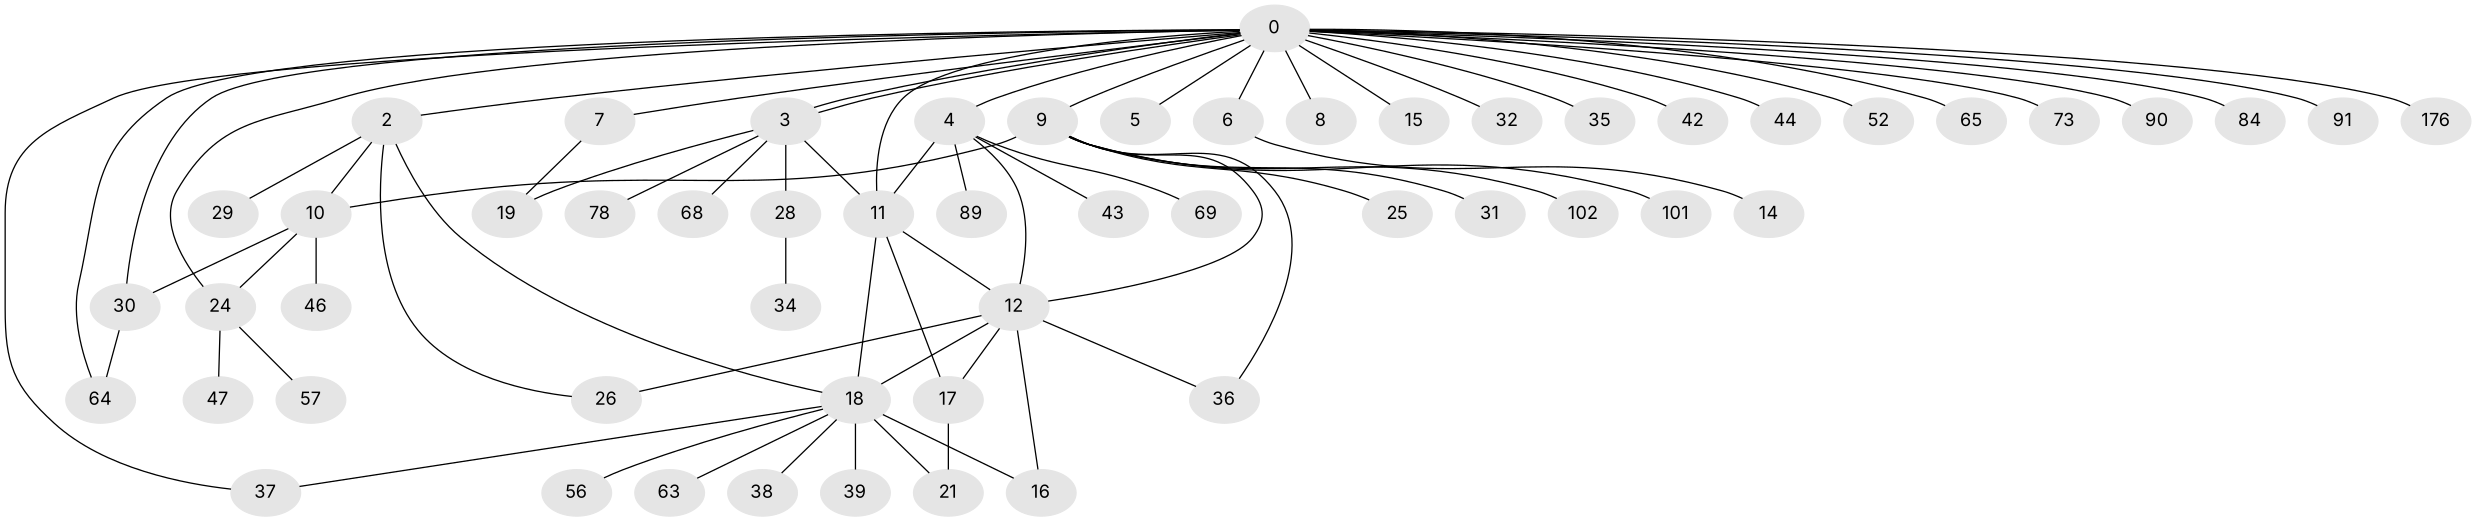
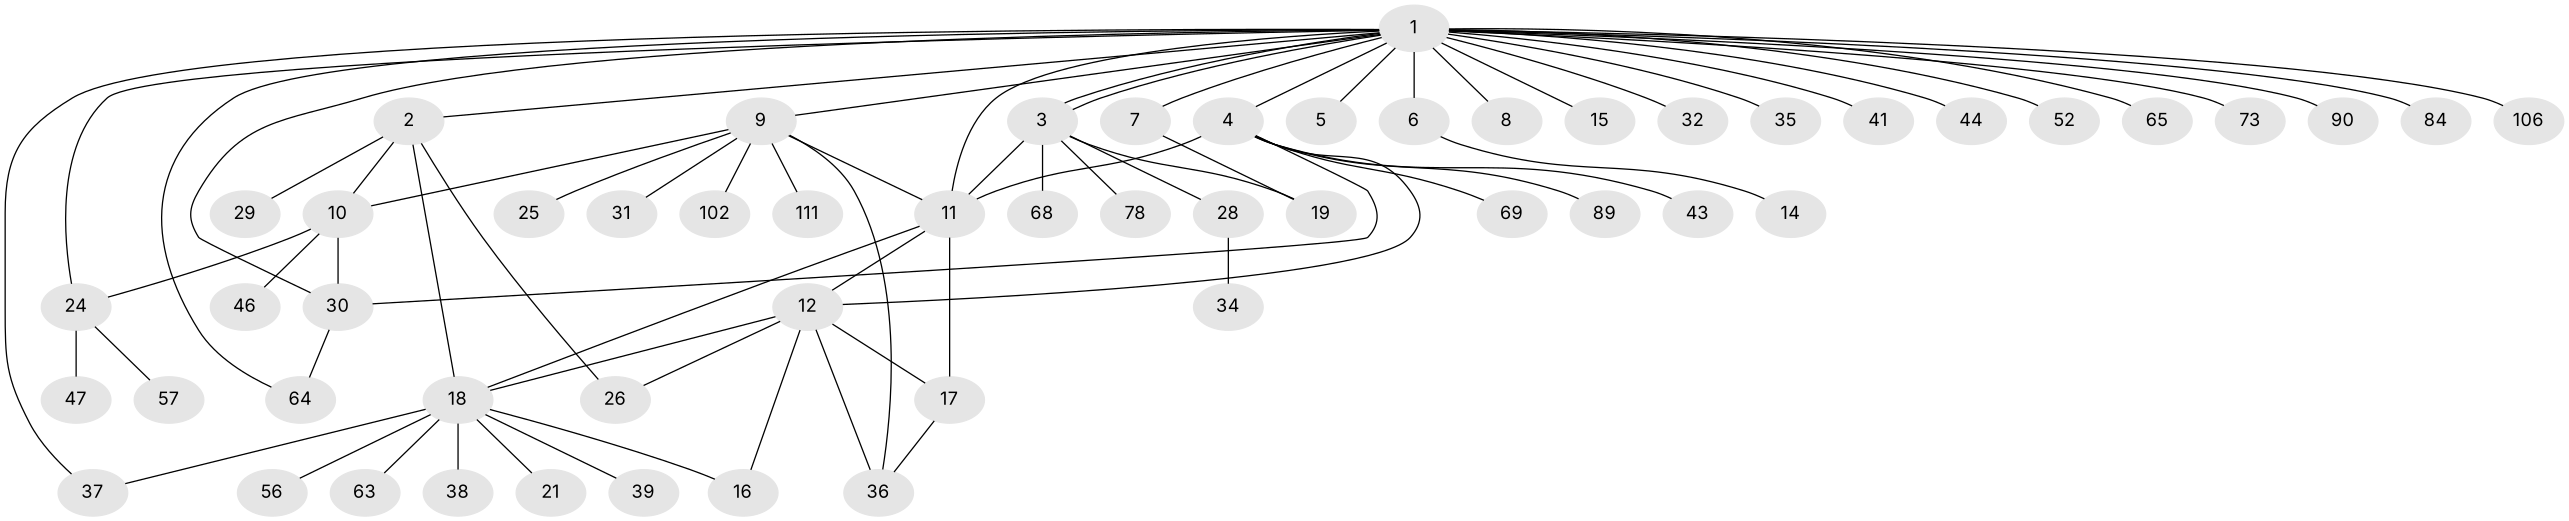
(1275, 28) -> (1414, 28)
(1693, 121) -> (1879, 121)
(2343, 121) -> none
(2436, 121) -> (2529, 121)
(1676, 214) -> (808, 214)
(1260, 224) -> (855, 168)
none -> (958, 269)
(948, 437) -> (914, 446)
